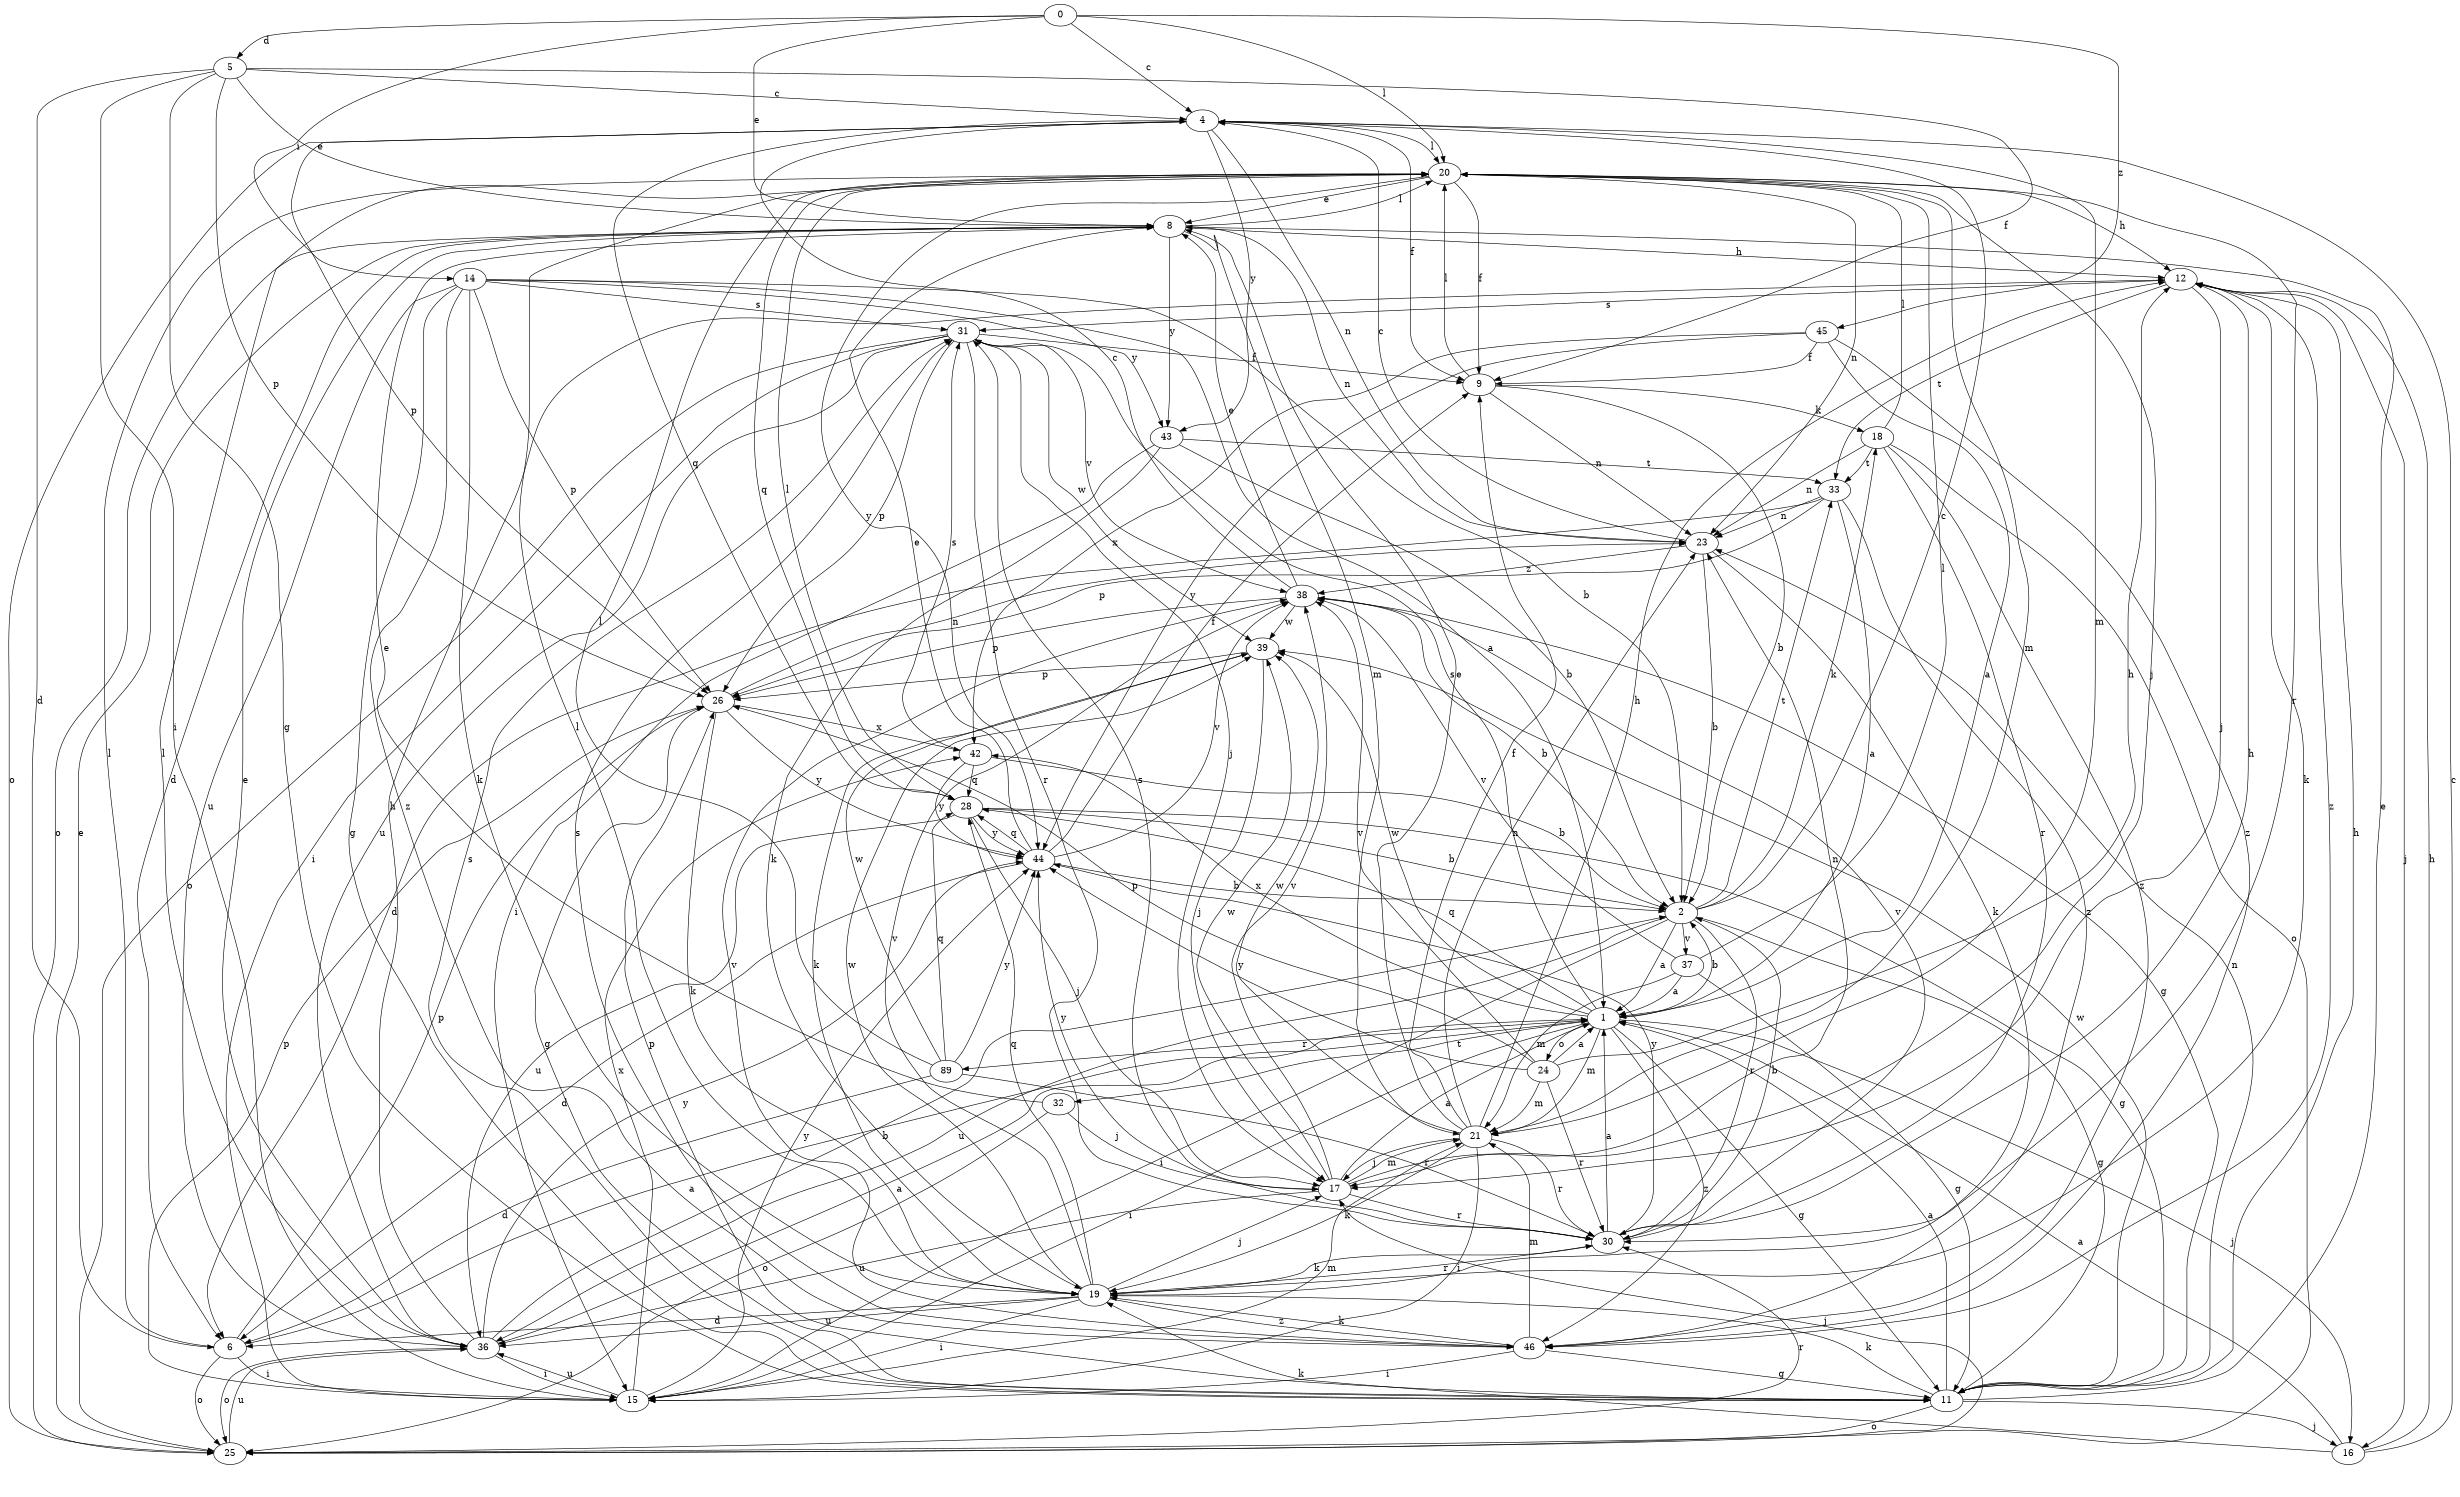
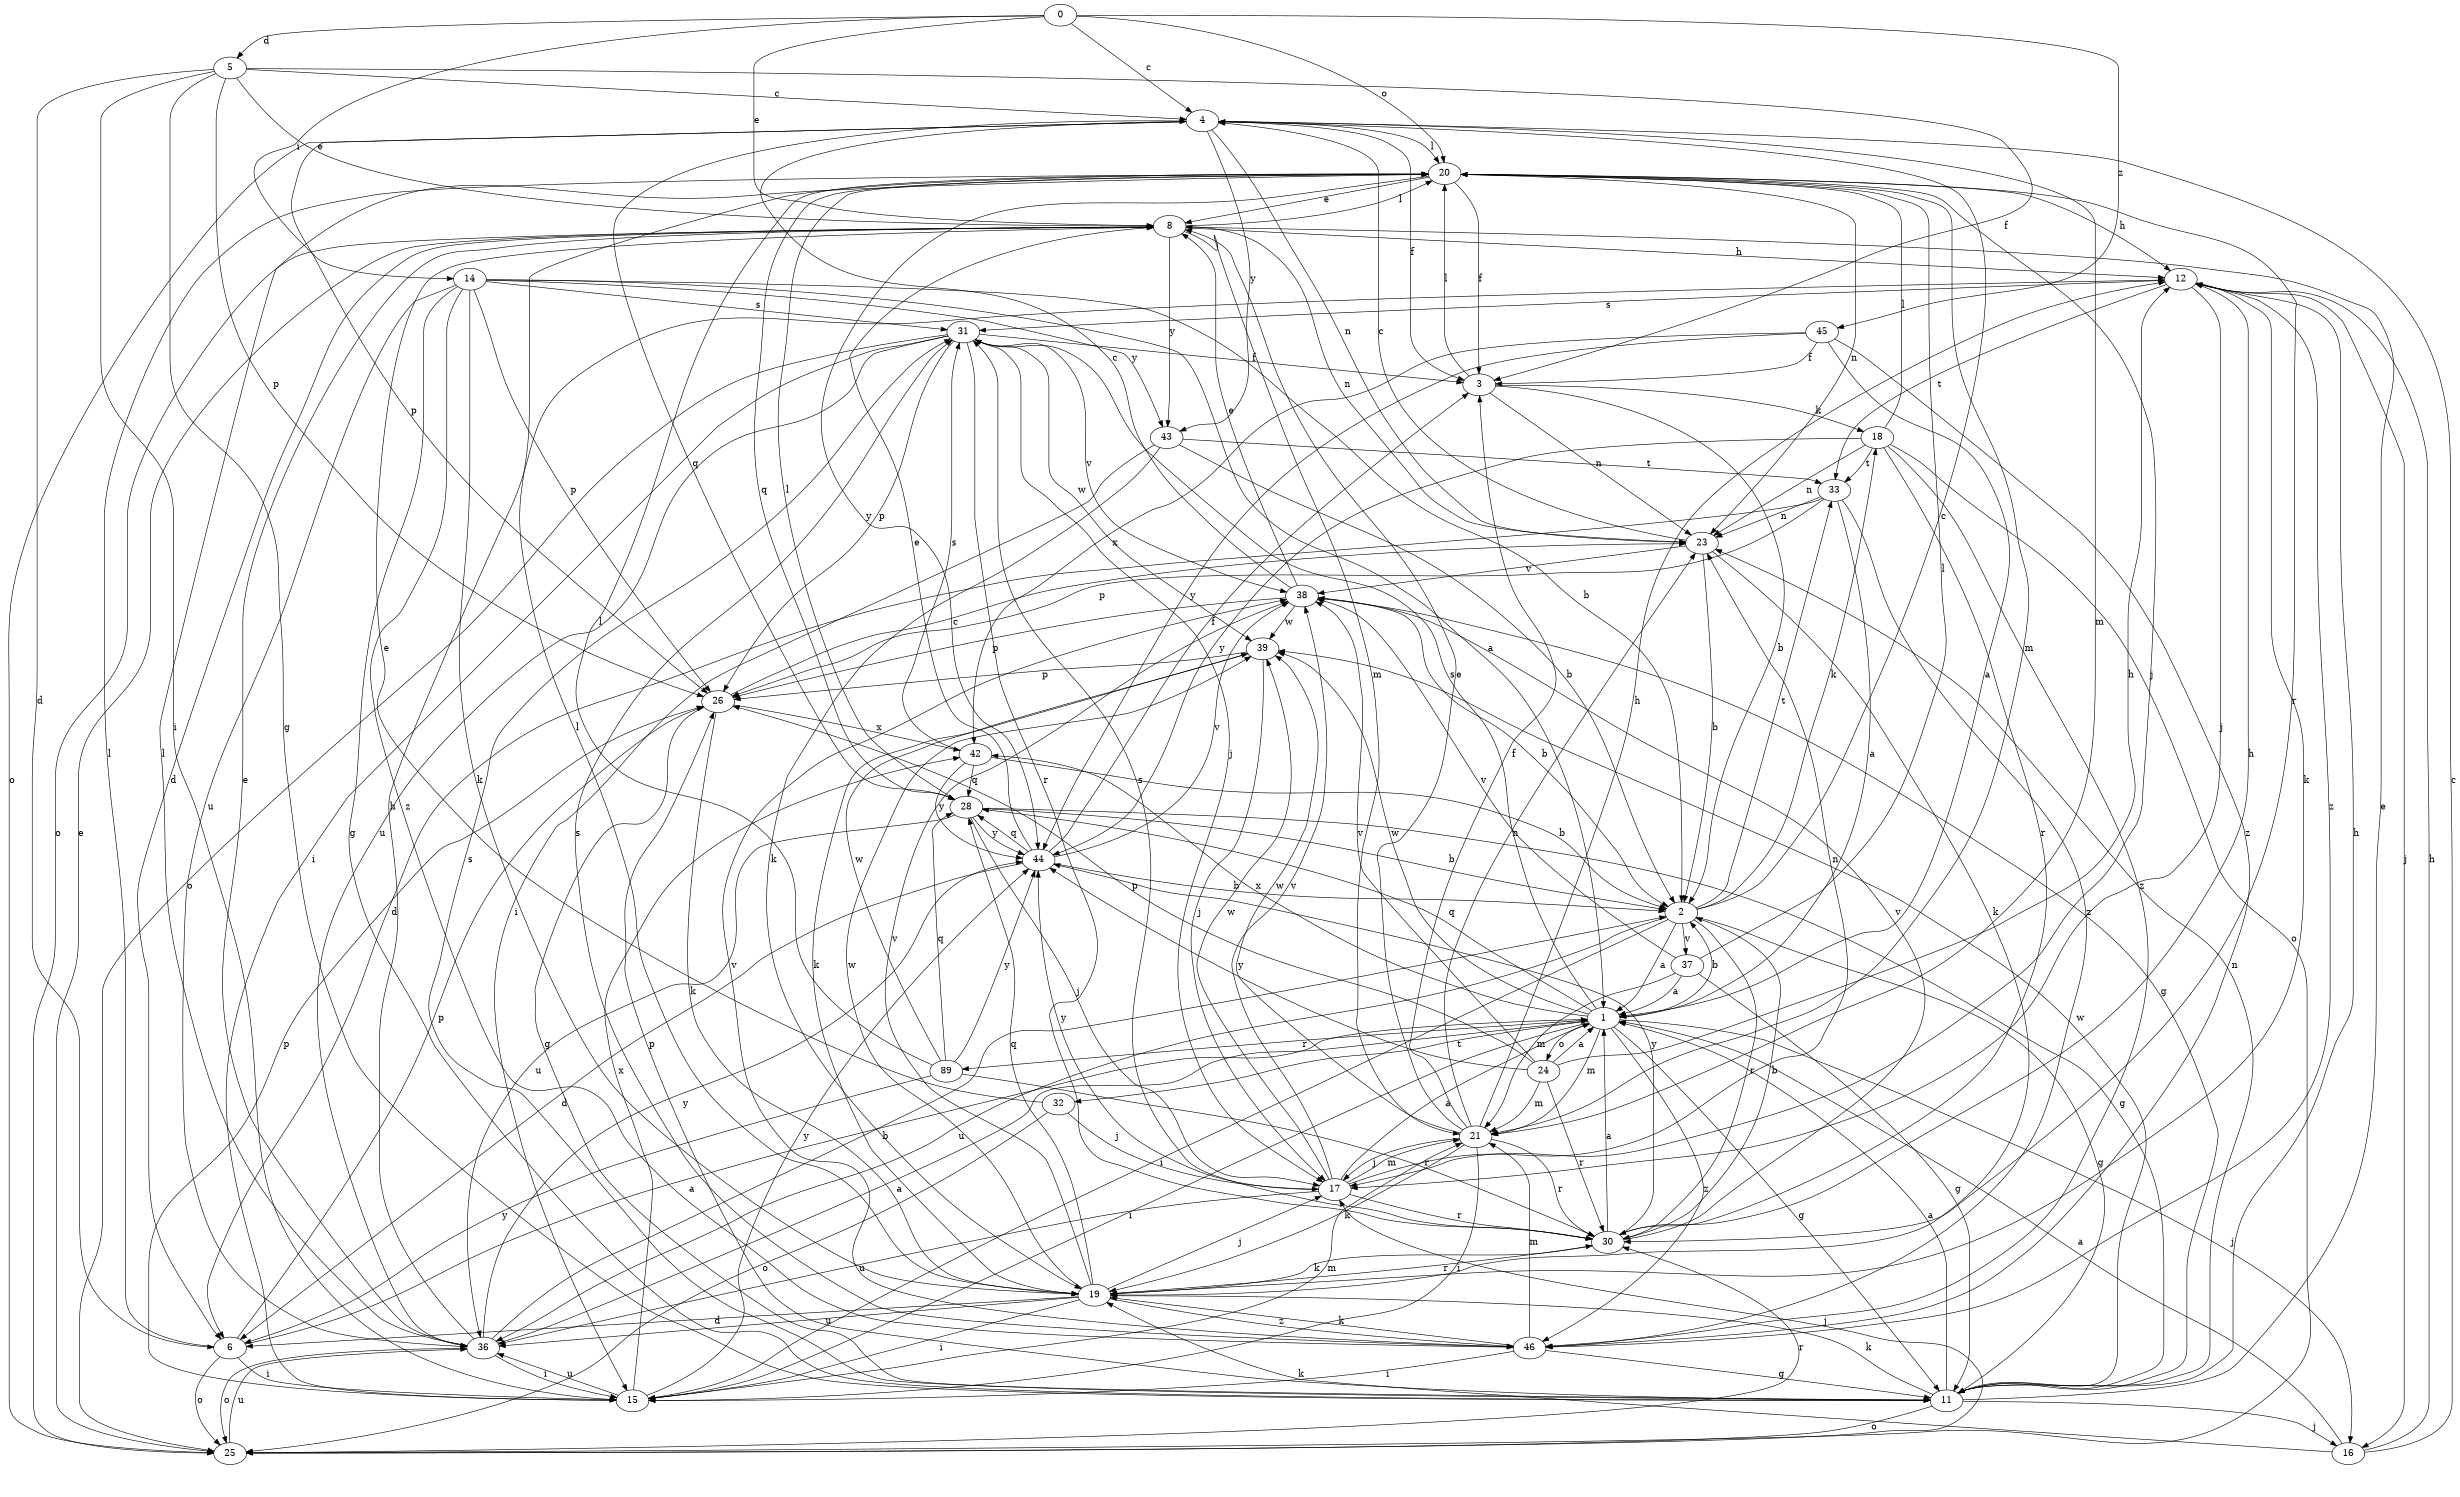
(1384, 94) -> (1384, 94)
(1479, 385) -> (1479, 385)
(1529, 570) -> (1529, 570)
(955, 622) -> (955, 622)
(859, 808) -> (1379, 504)
(505, 1216) -> (505, 1216)
